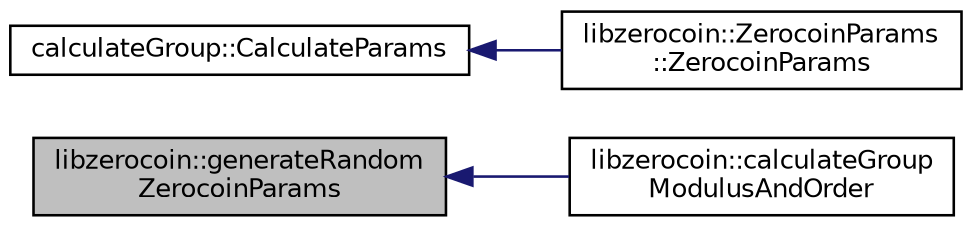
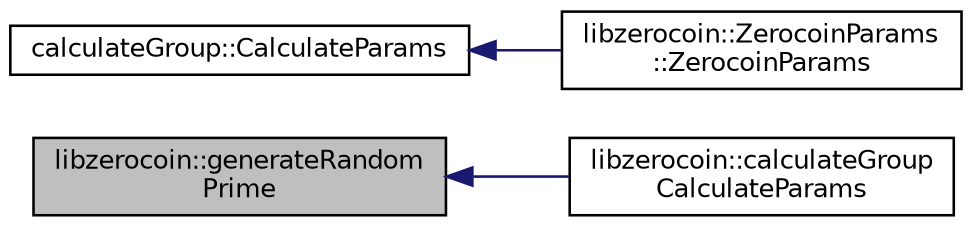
(240, 177) -> (240, 177)
(762, 177) -> (762, 177)
